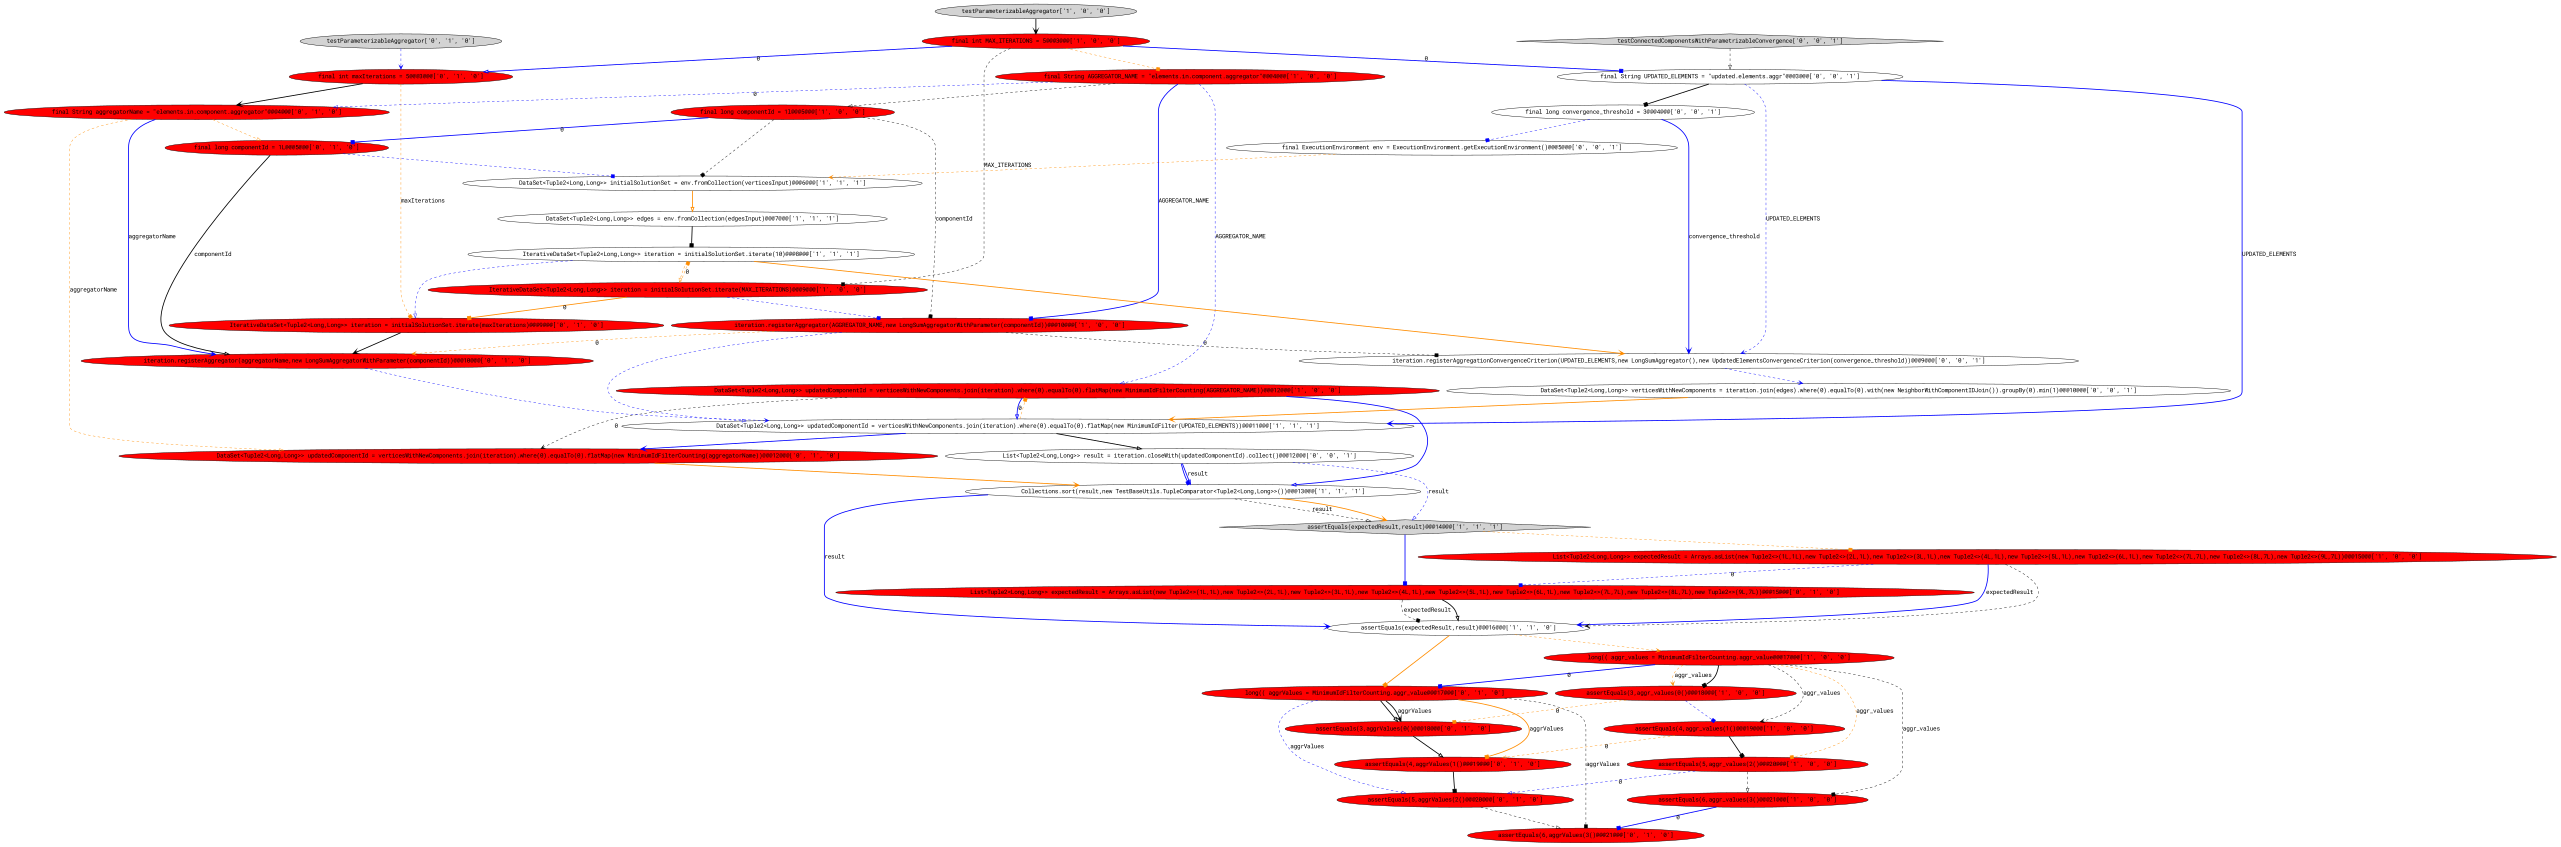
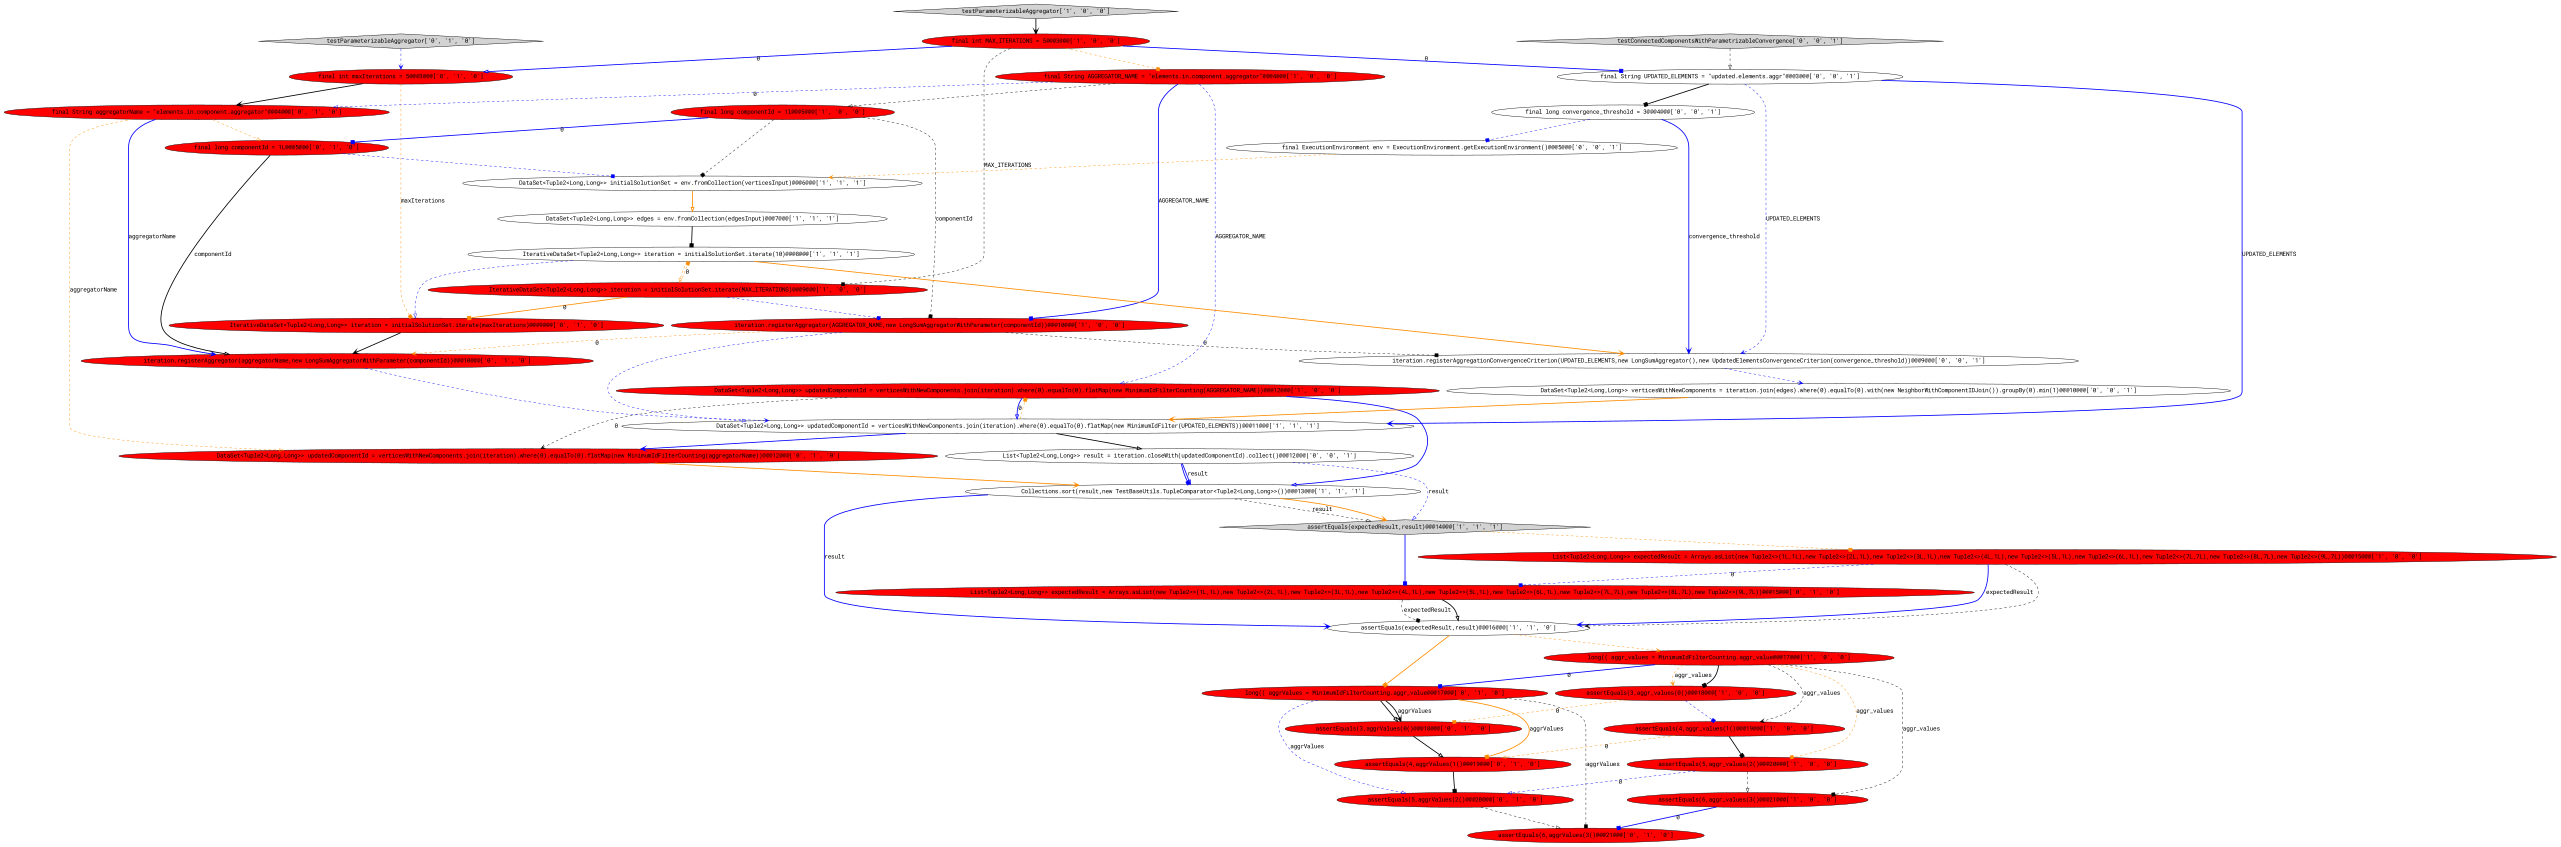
(1036, 11) -> (1036, 11)
(401, 41) -> (401, 41)
